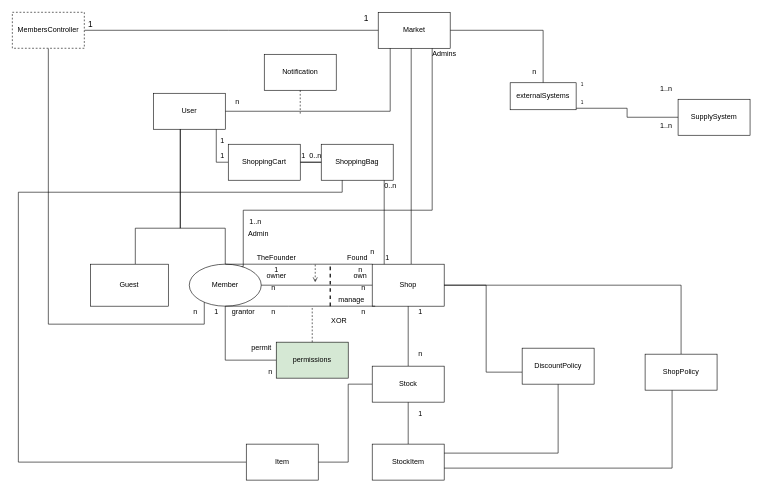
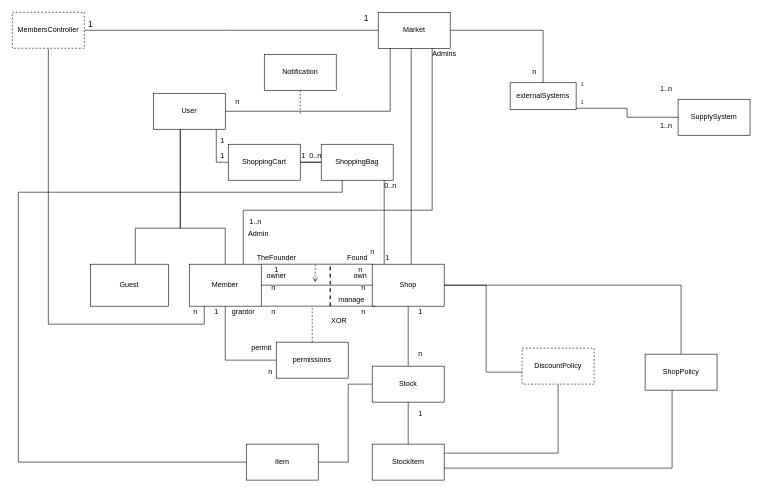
(225, 285) -> (225, 285)
(312, 360) -> (312, 360)
(558, 366) -> (558, 366)
